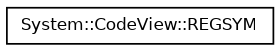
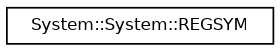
(140, 26) -> (140, 26)
